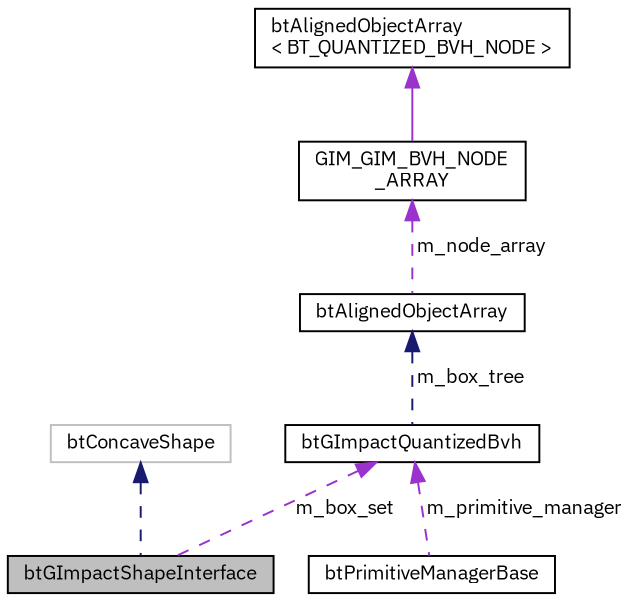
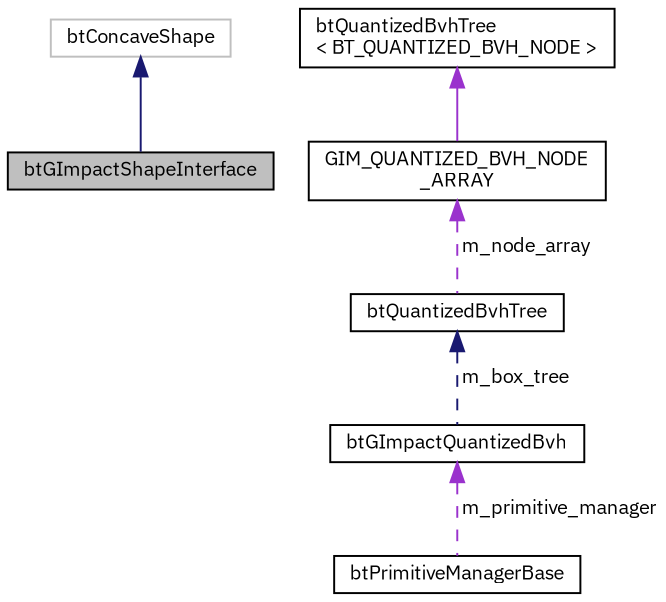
(412, 38) -> (457, 38)
(412, 171) -> (457, 171)
(412, 313) -> (457, 313)
(268, 513) -> none
(141, 519) -> (141, 114)
